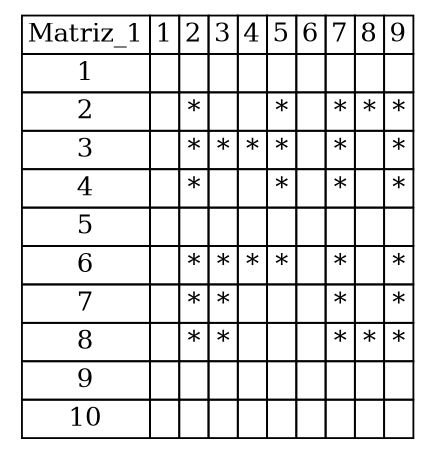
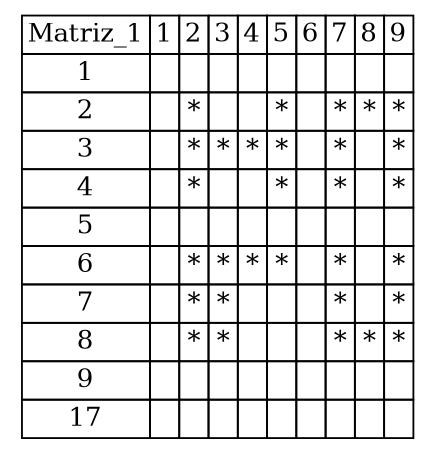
(86, 418) -> (86, 418)
